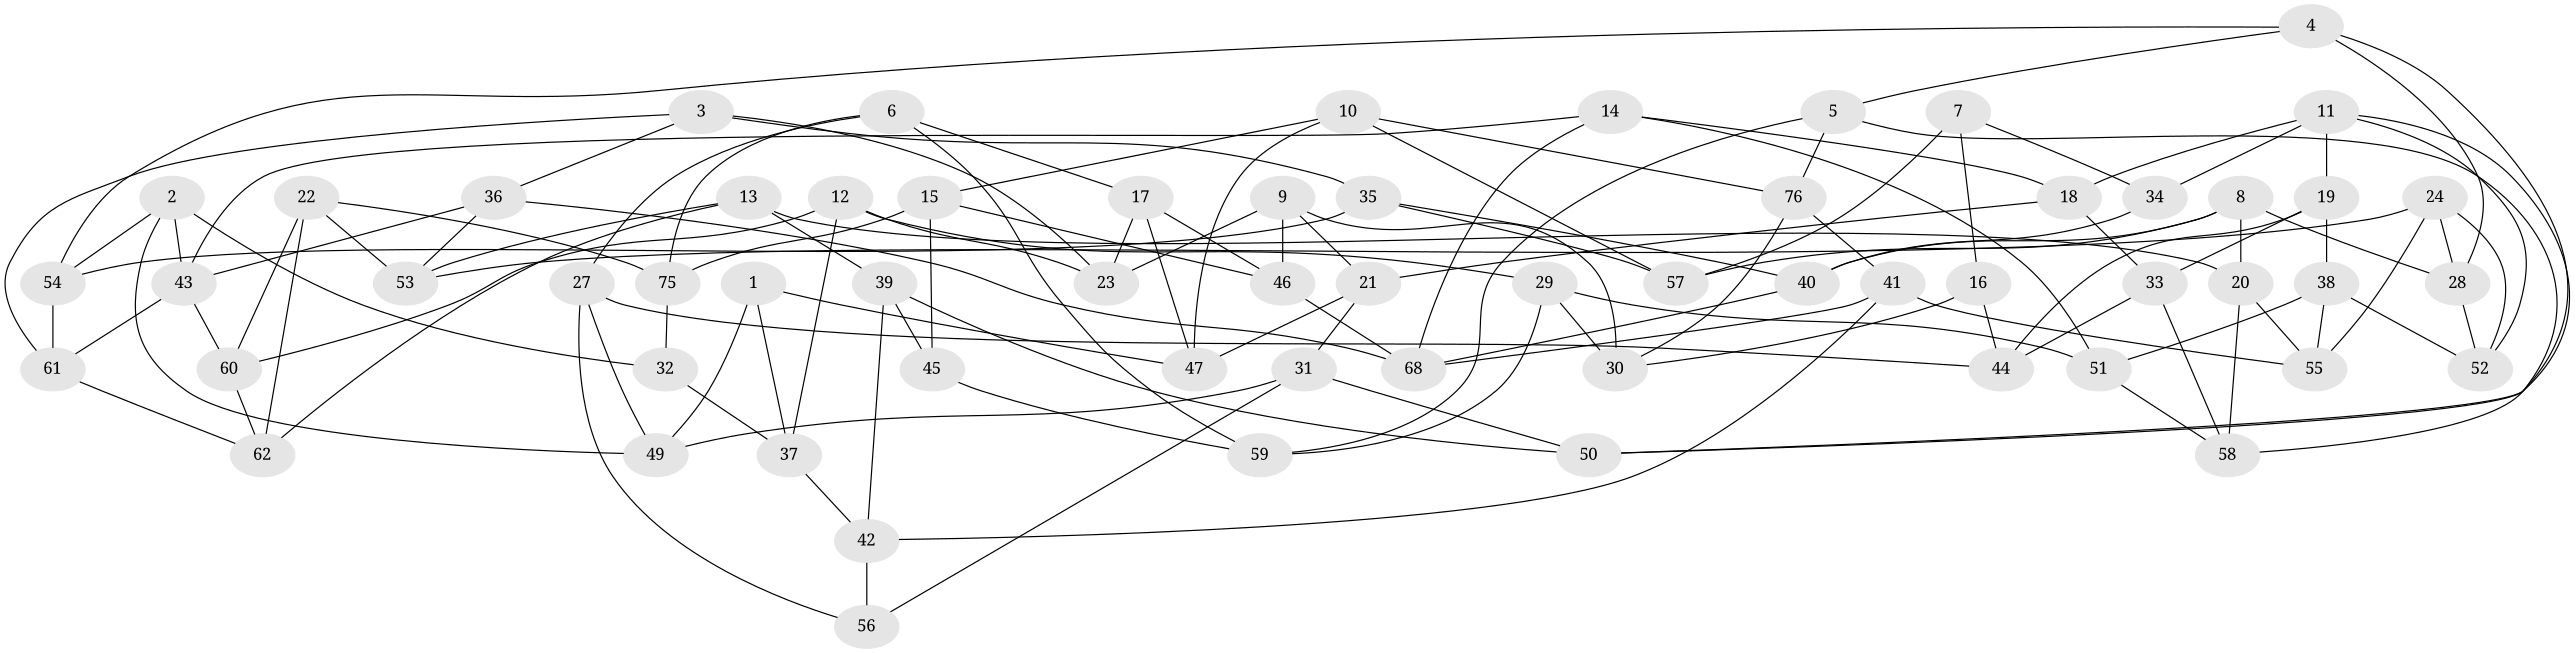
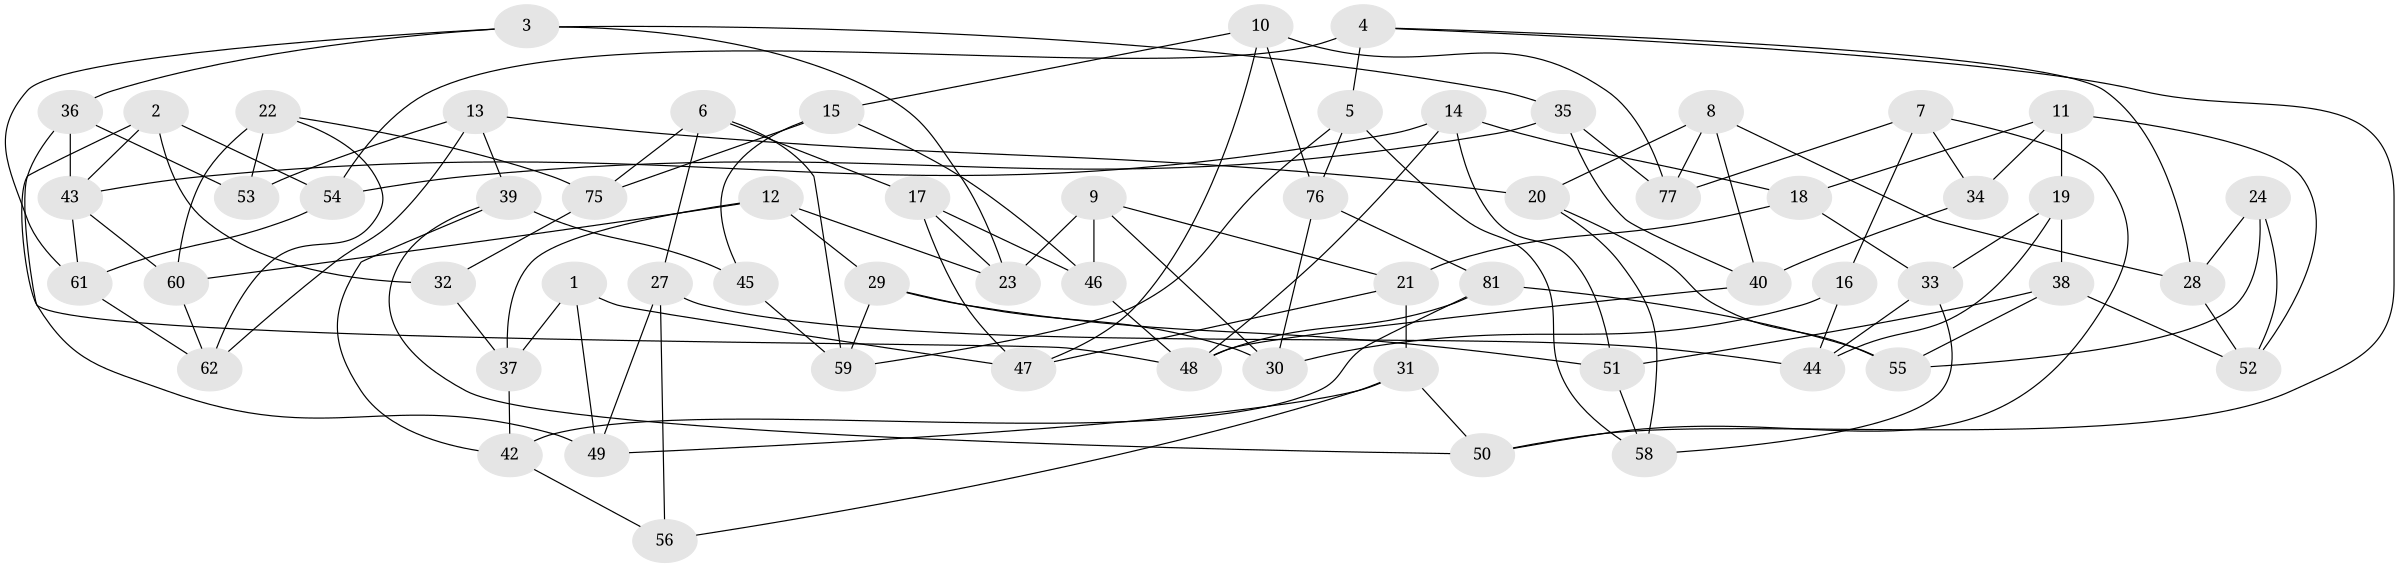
(1423, 252) -> none
(1676, 284) -> (1668, 198)
(1893, 284) -> (1492, 284)
(1414, 369) -> (1189, 369)
(2279, 421) -> (1981, 413)
